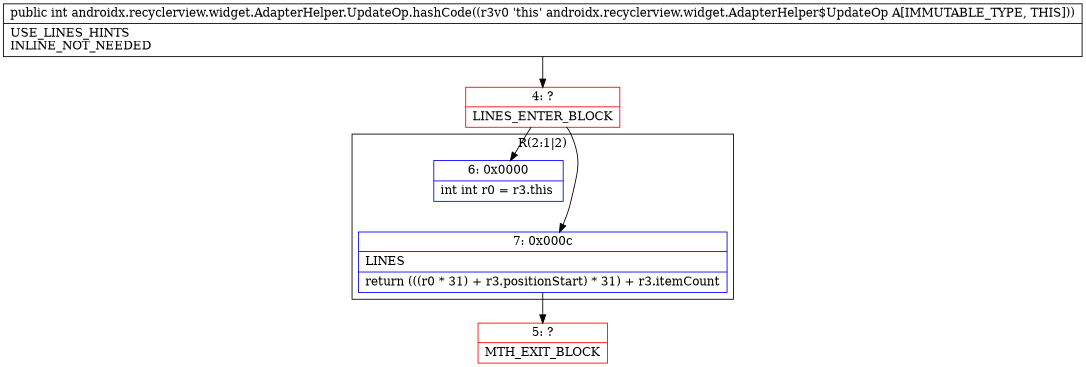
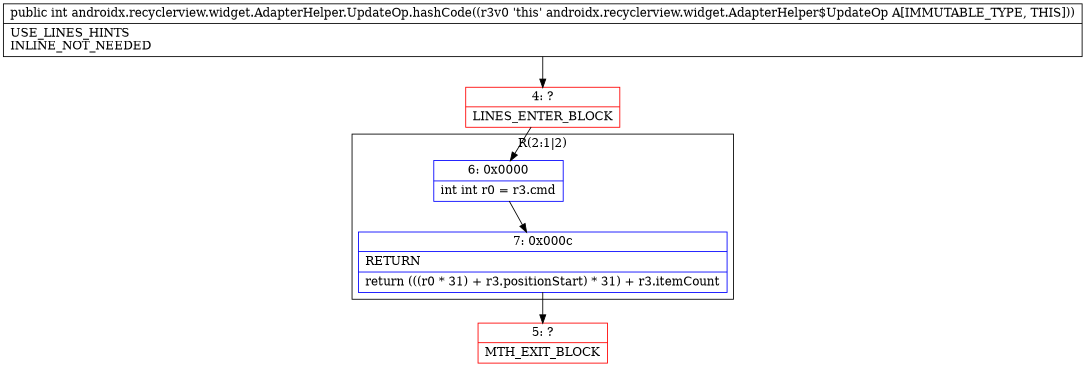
(577, 175) -> (516, 213)
(497, 191) -> (498, 191)
(385, 261) -> (393, 261)
